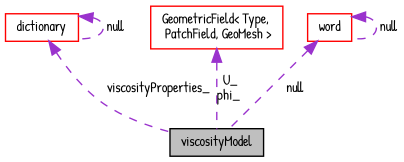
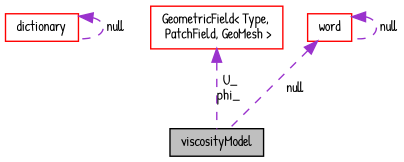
(105, 104) -> none
